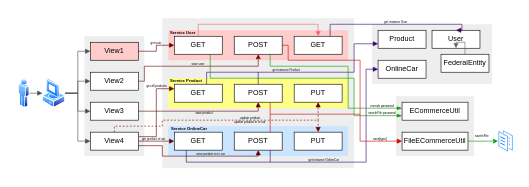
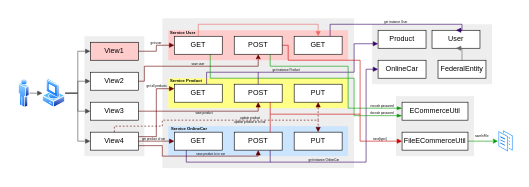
(465, 63) -> (462, 69)
(383, 113) -> (383, 113)
